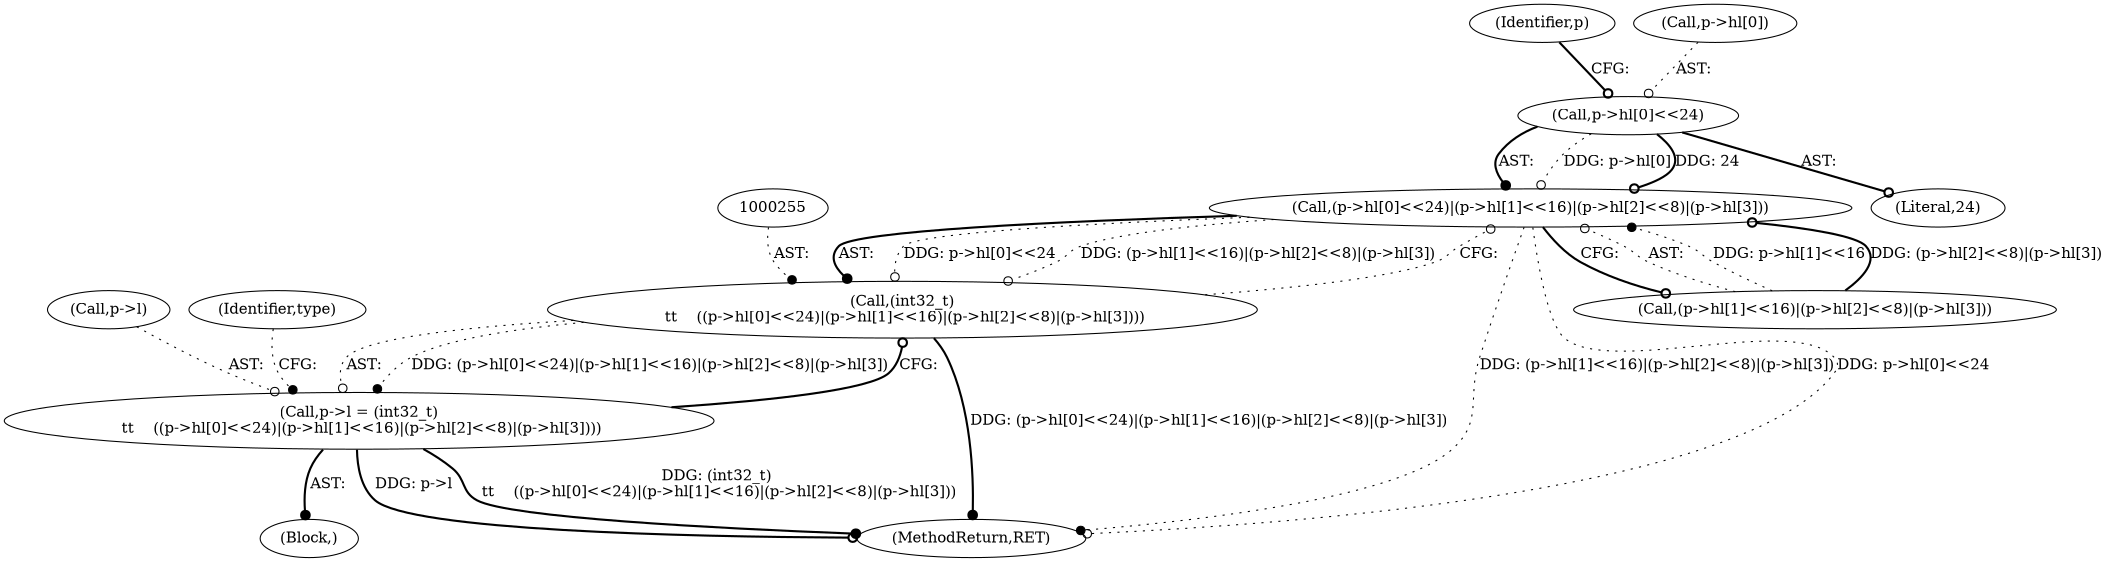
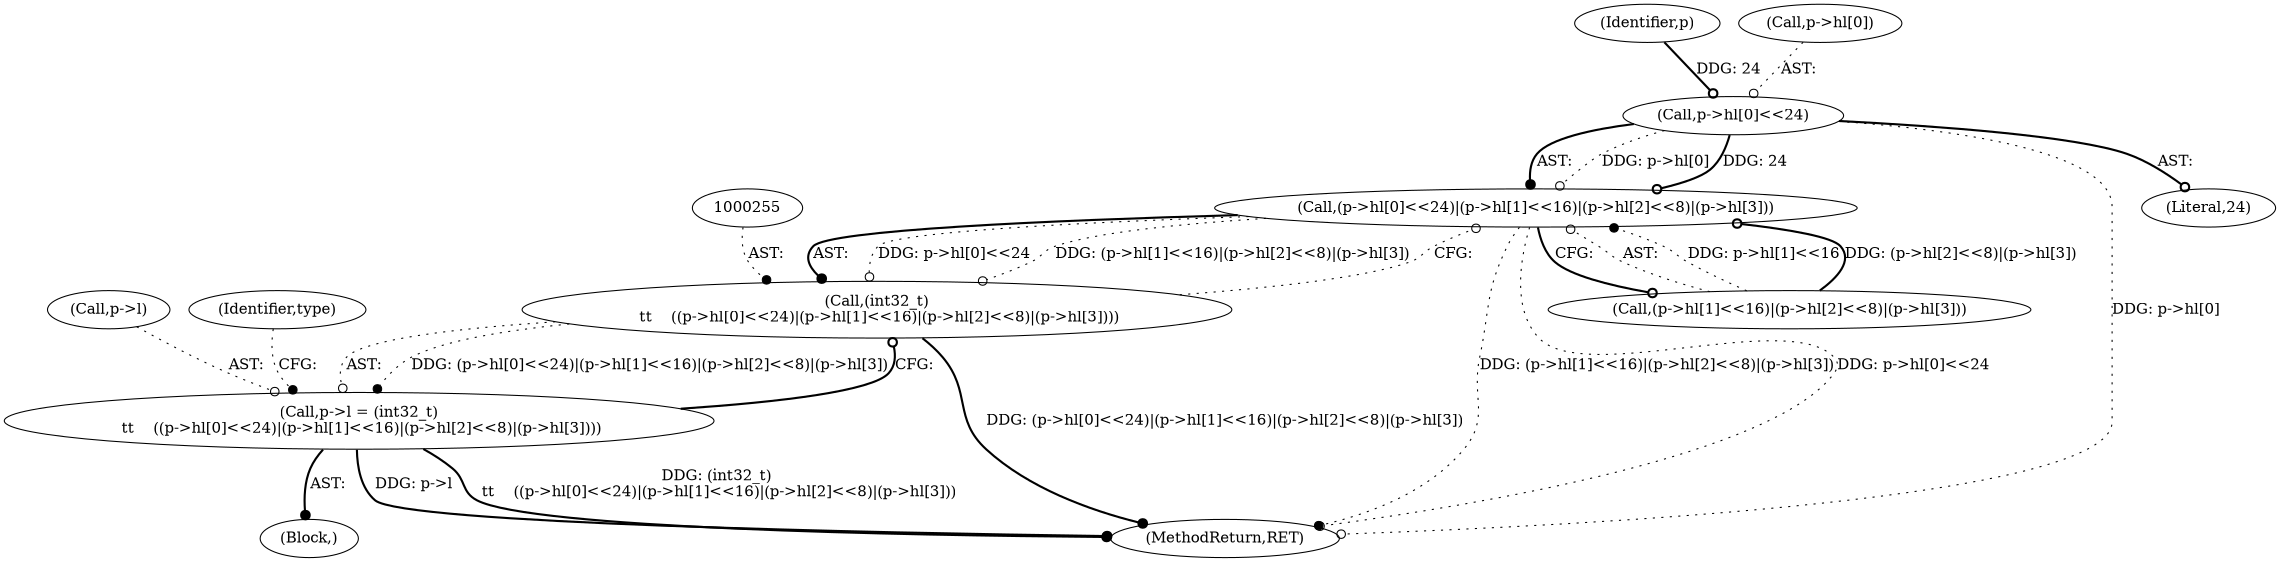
(1613, 70) -> (1729, 70)
none -> (1993, 477)
